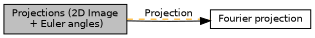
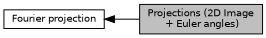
(169, 19) -> none
